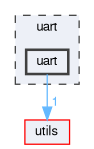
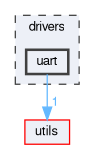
(47, 27) -> (47, 27)
